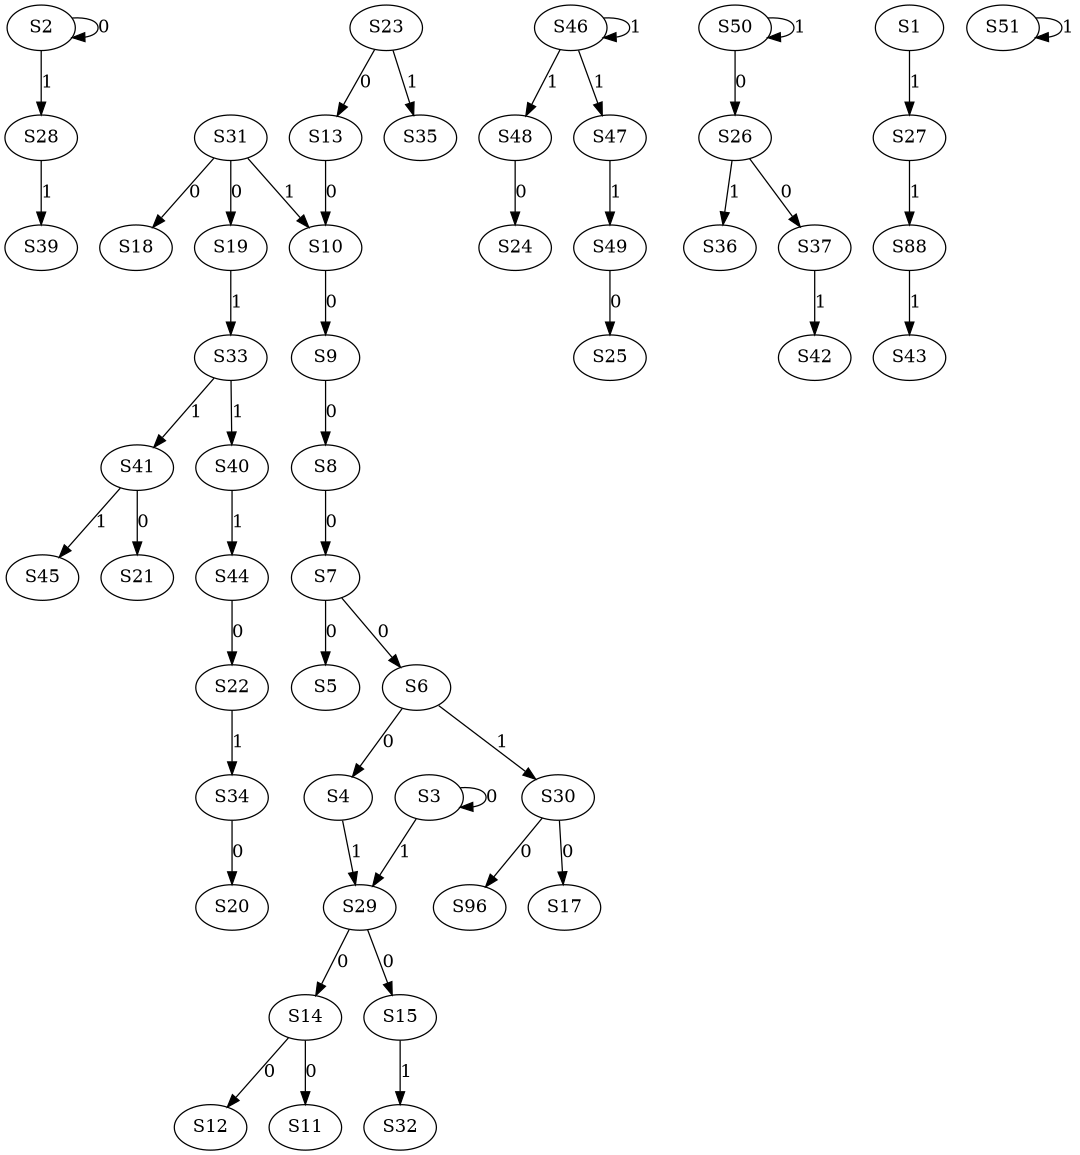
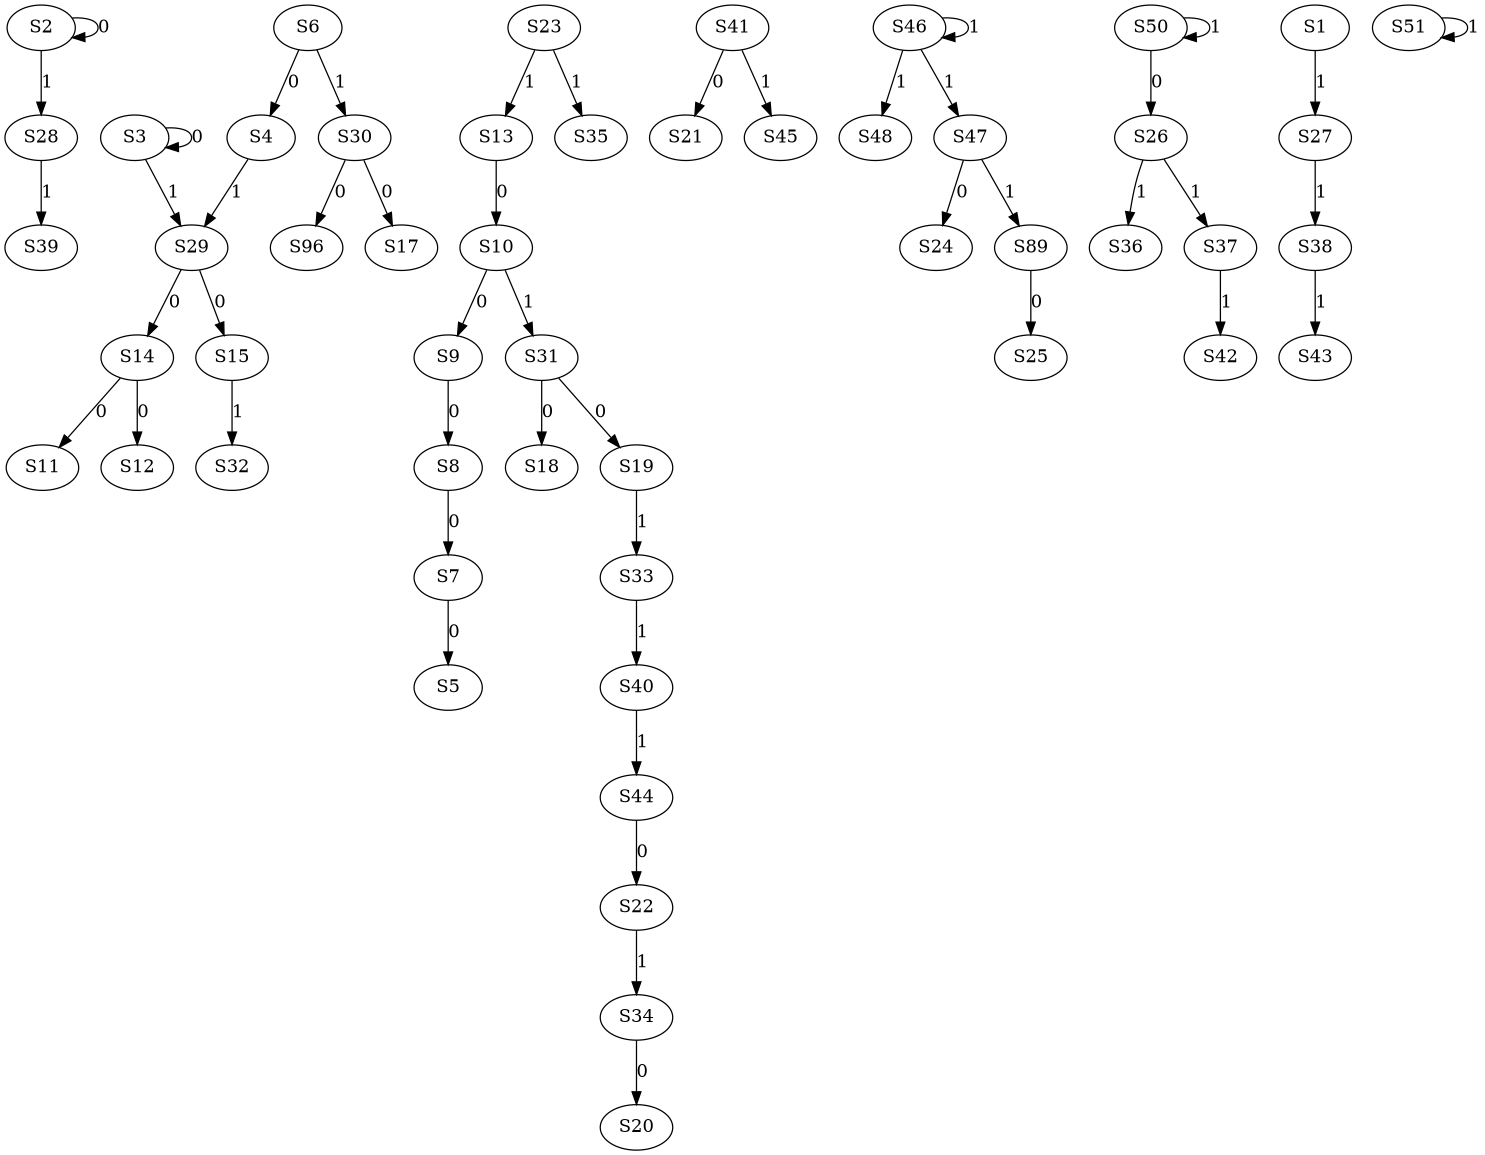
(366, 83) -> (530, 83)
(515, 186) -> (955, 187)
(274, 188) -> (517, 297)
(787, 193) -> (1196, 193)
(610, 248) -> (1031, 248)
(909, 248) -> (1315, 248)
(188, 408) -> none
(367, 628) -> none
